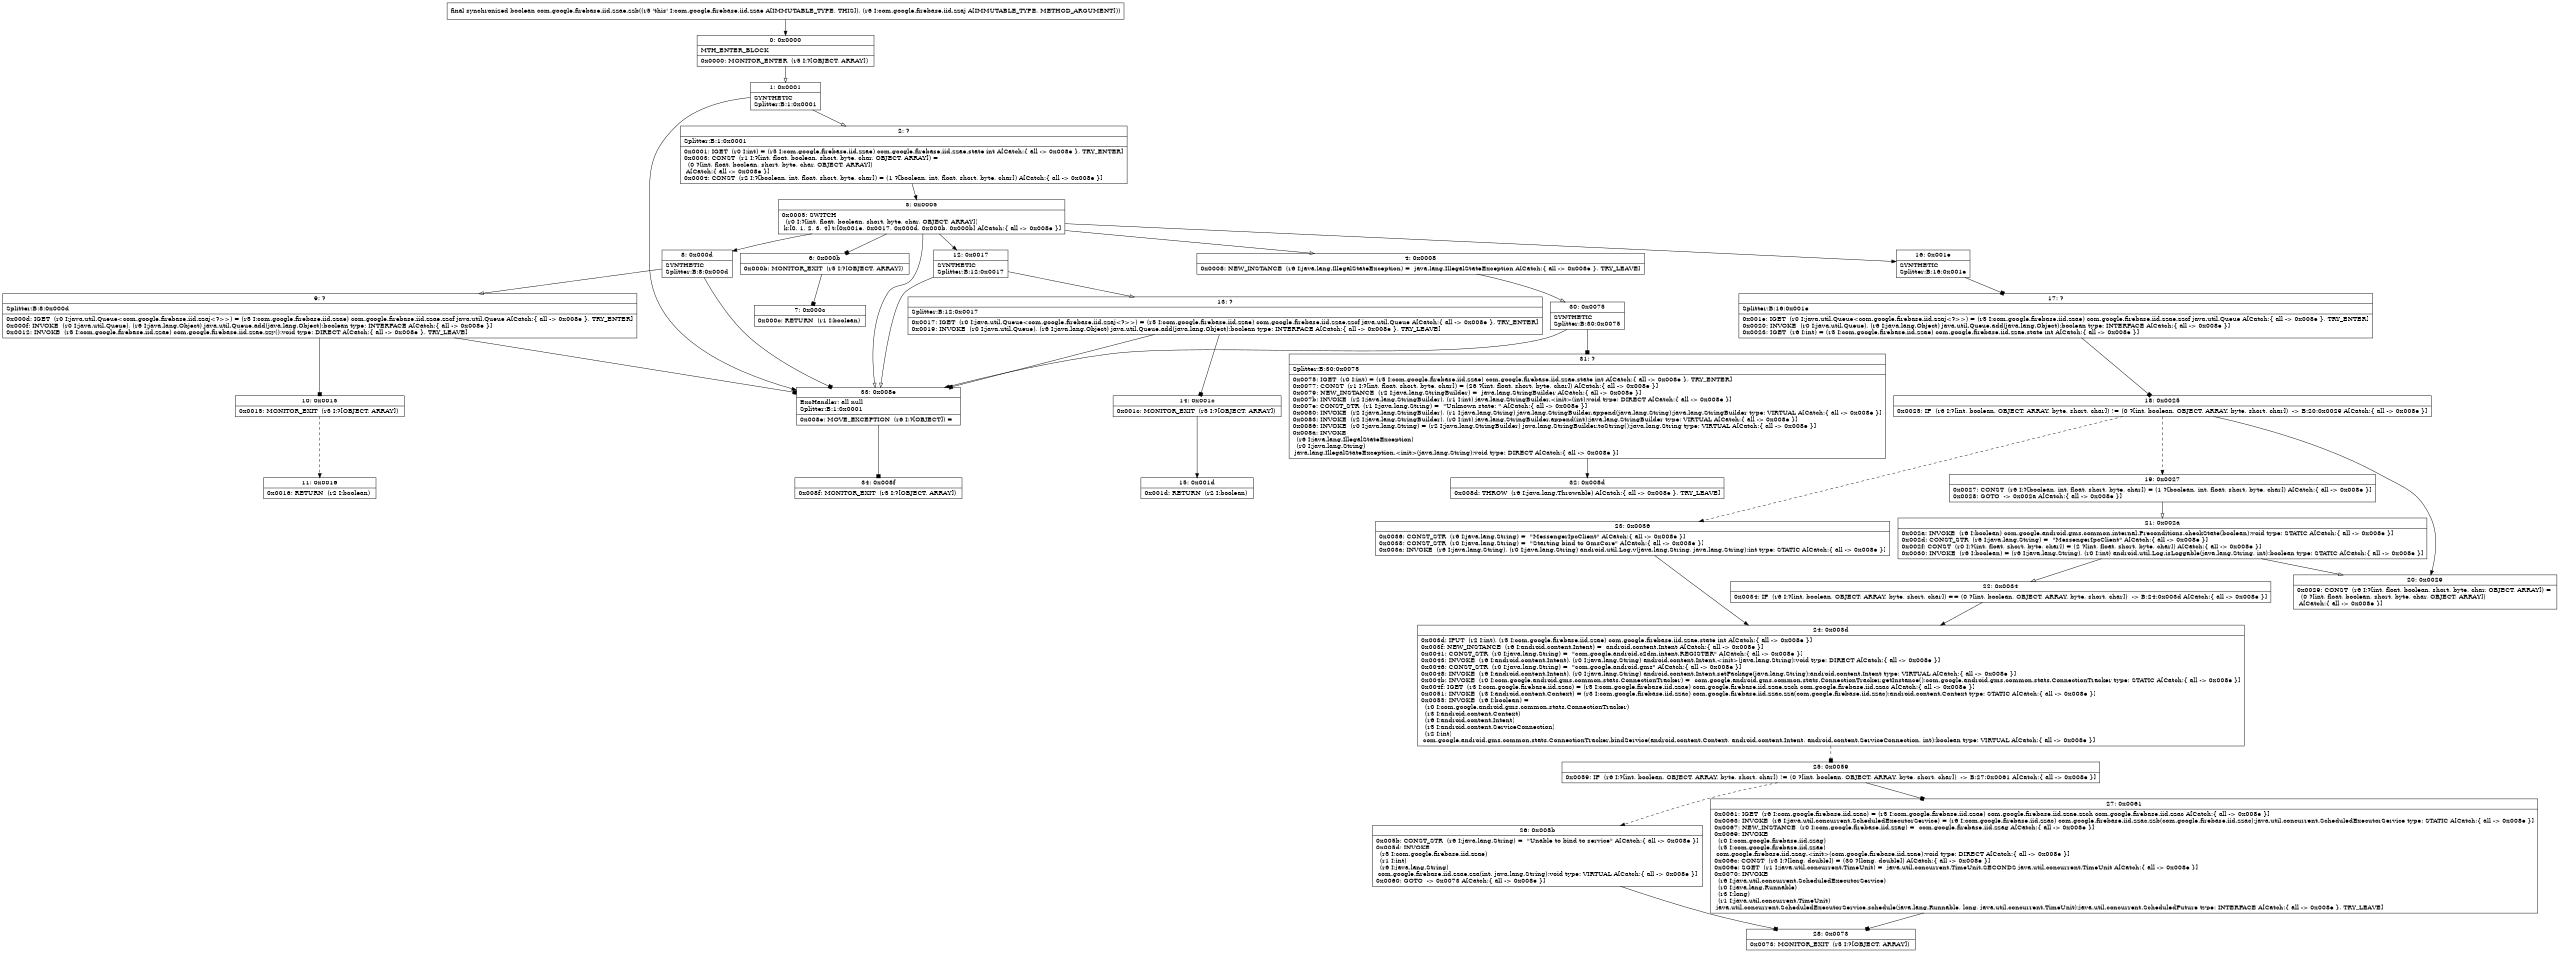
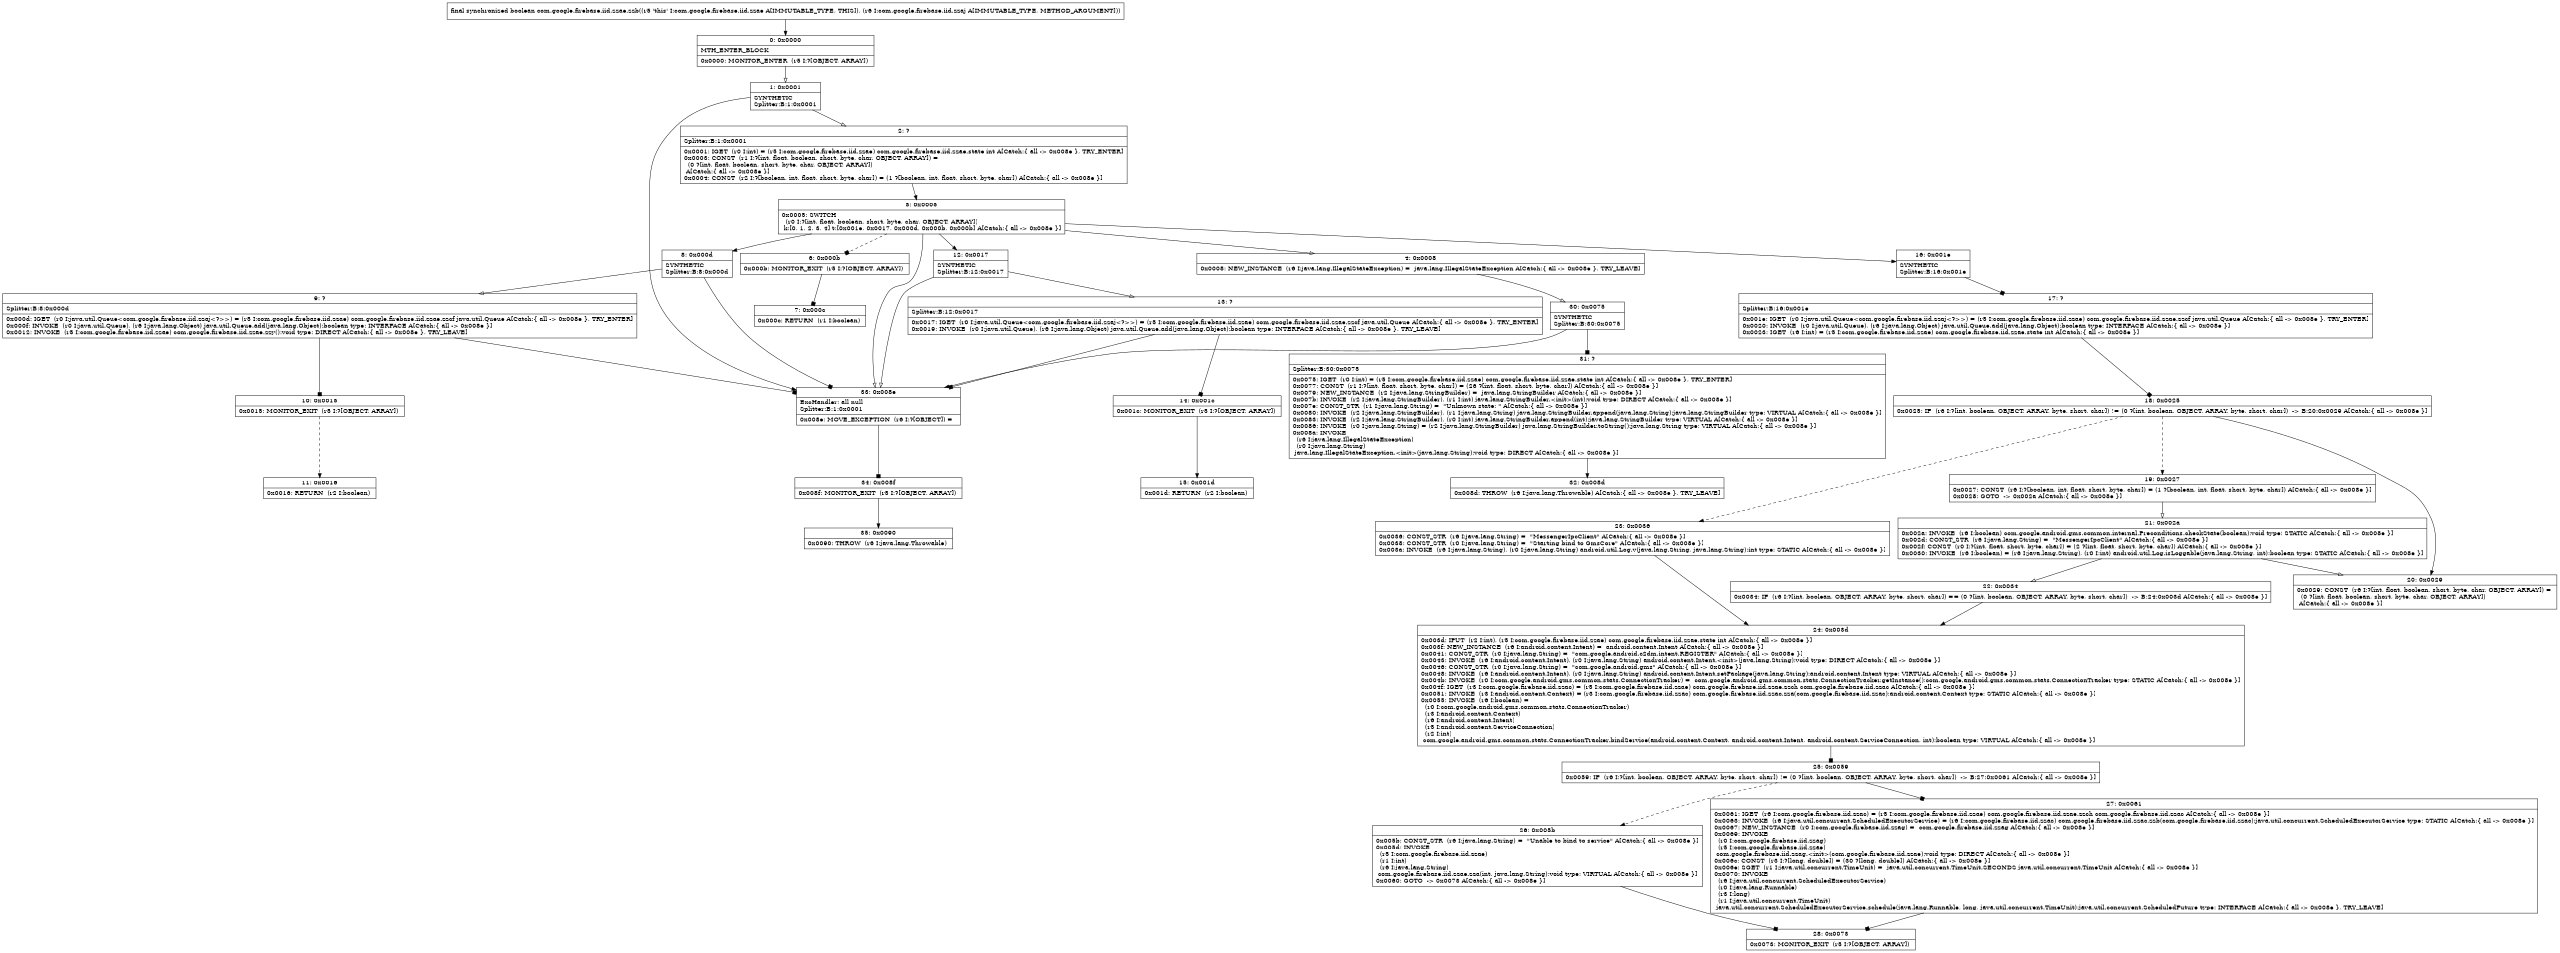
(868, 243) -> (868, 243)
none -> (878, 538)
(1831, 752) -> (1831, 752)
